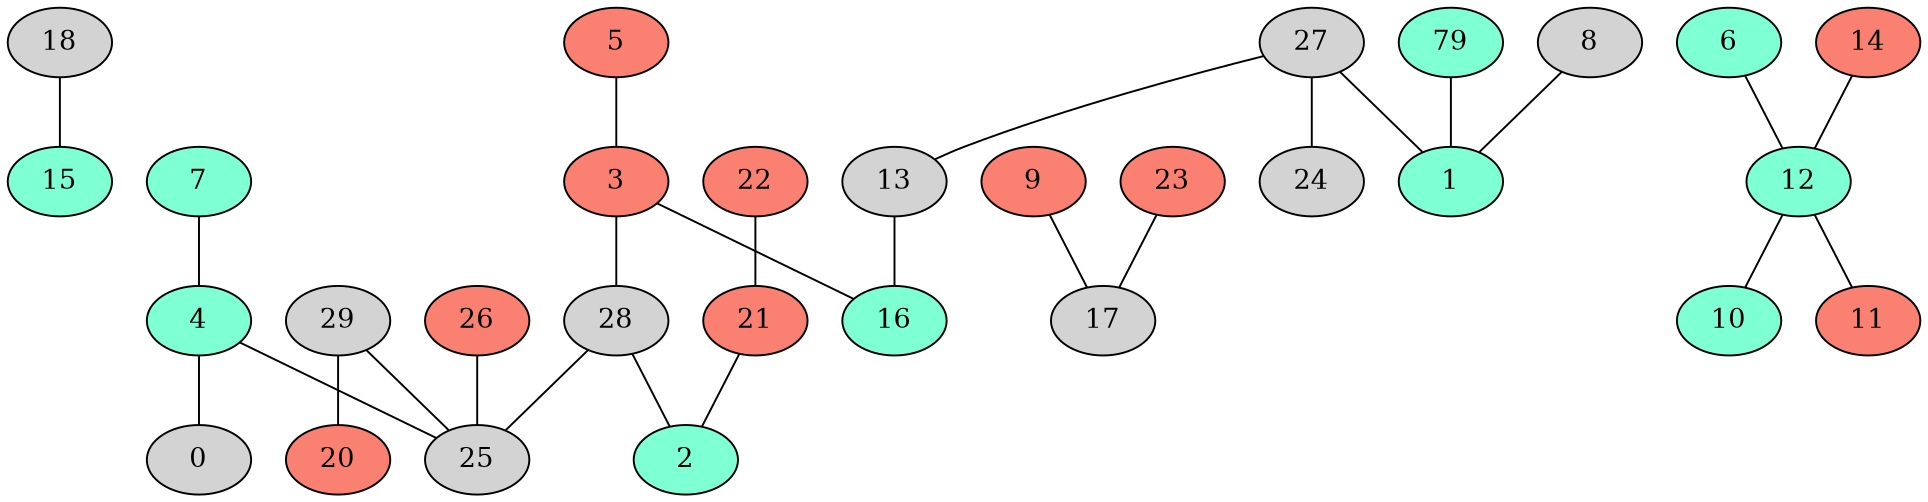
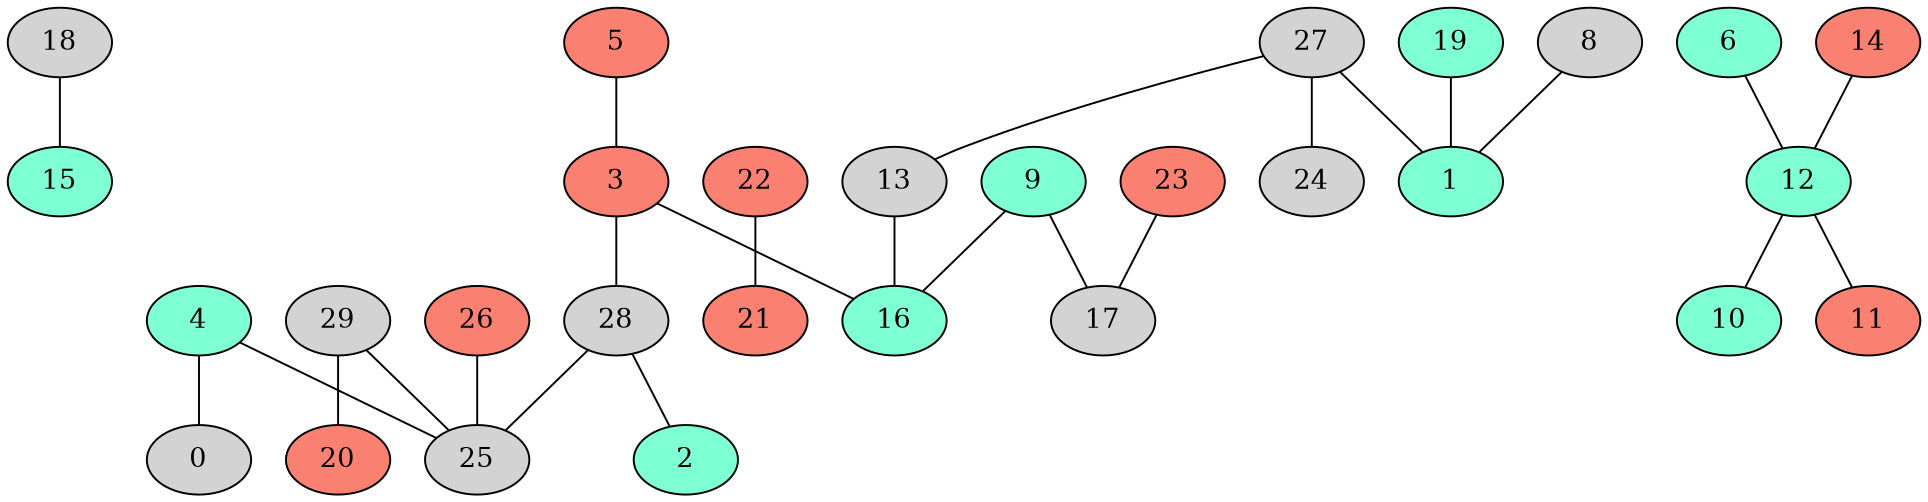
(1451, 43) -> (1451, 43)
(199, 182) -> none
(1034, 182) -> (1034, 182)
none -> (964, 251)
(721, 390) -> none
